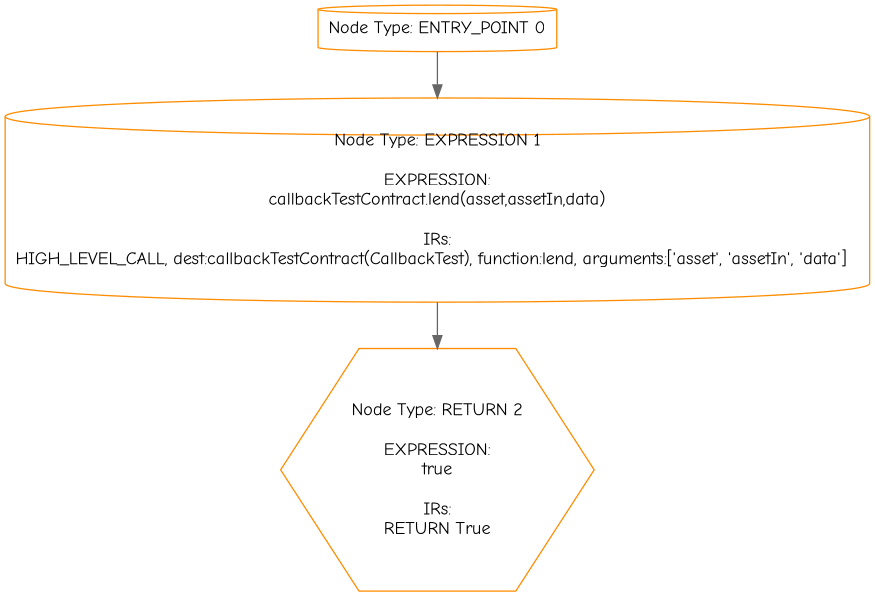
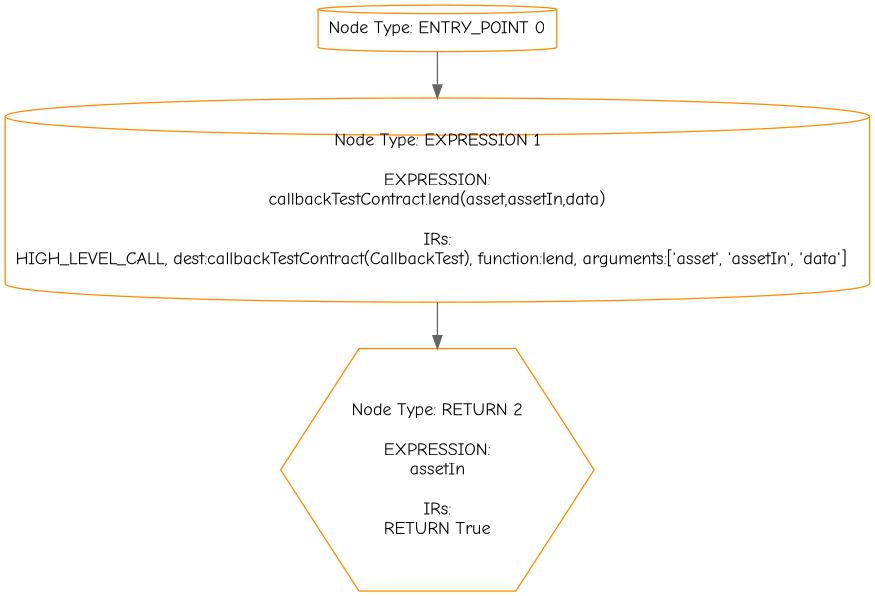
(437, 470) -> (437, 470)
